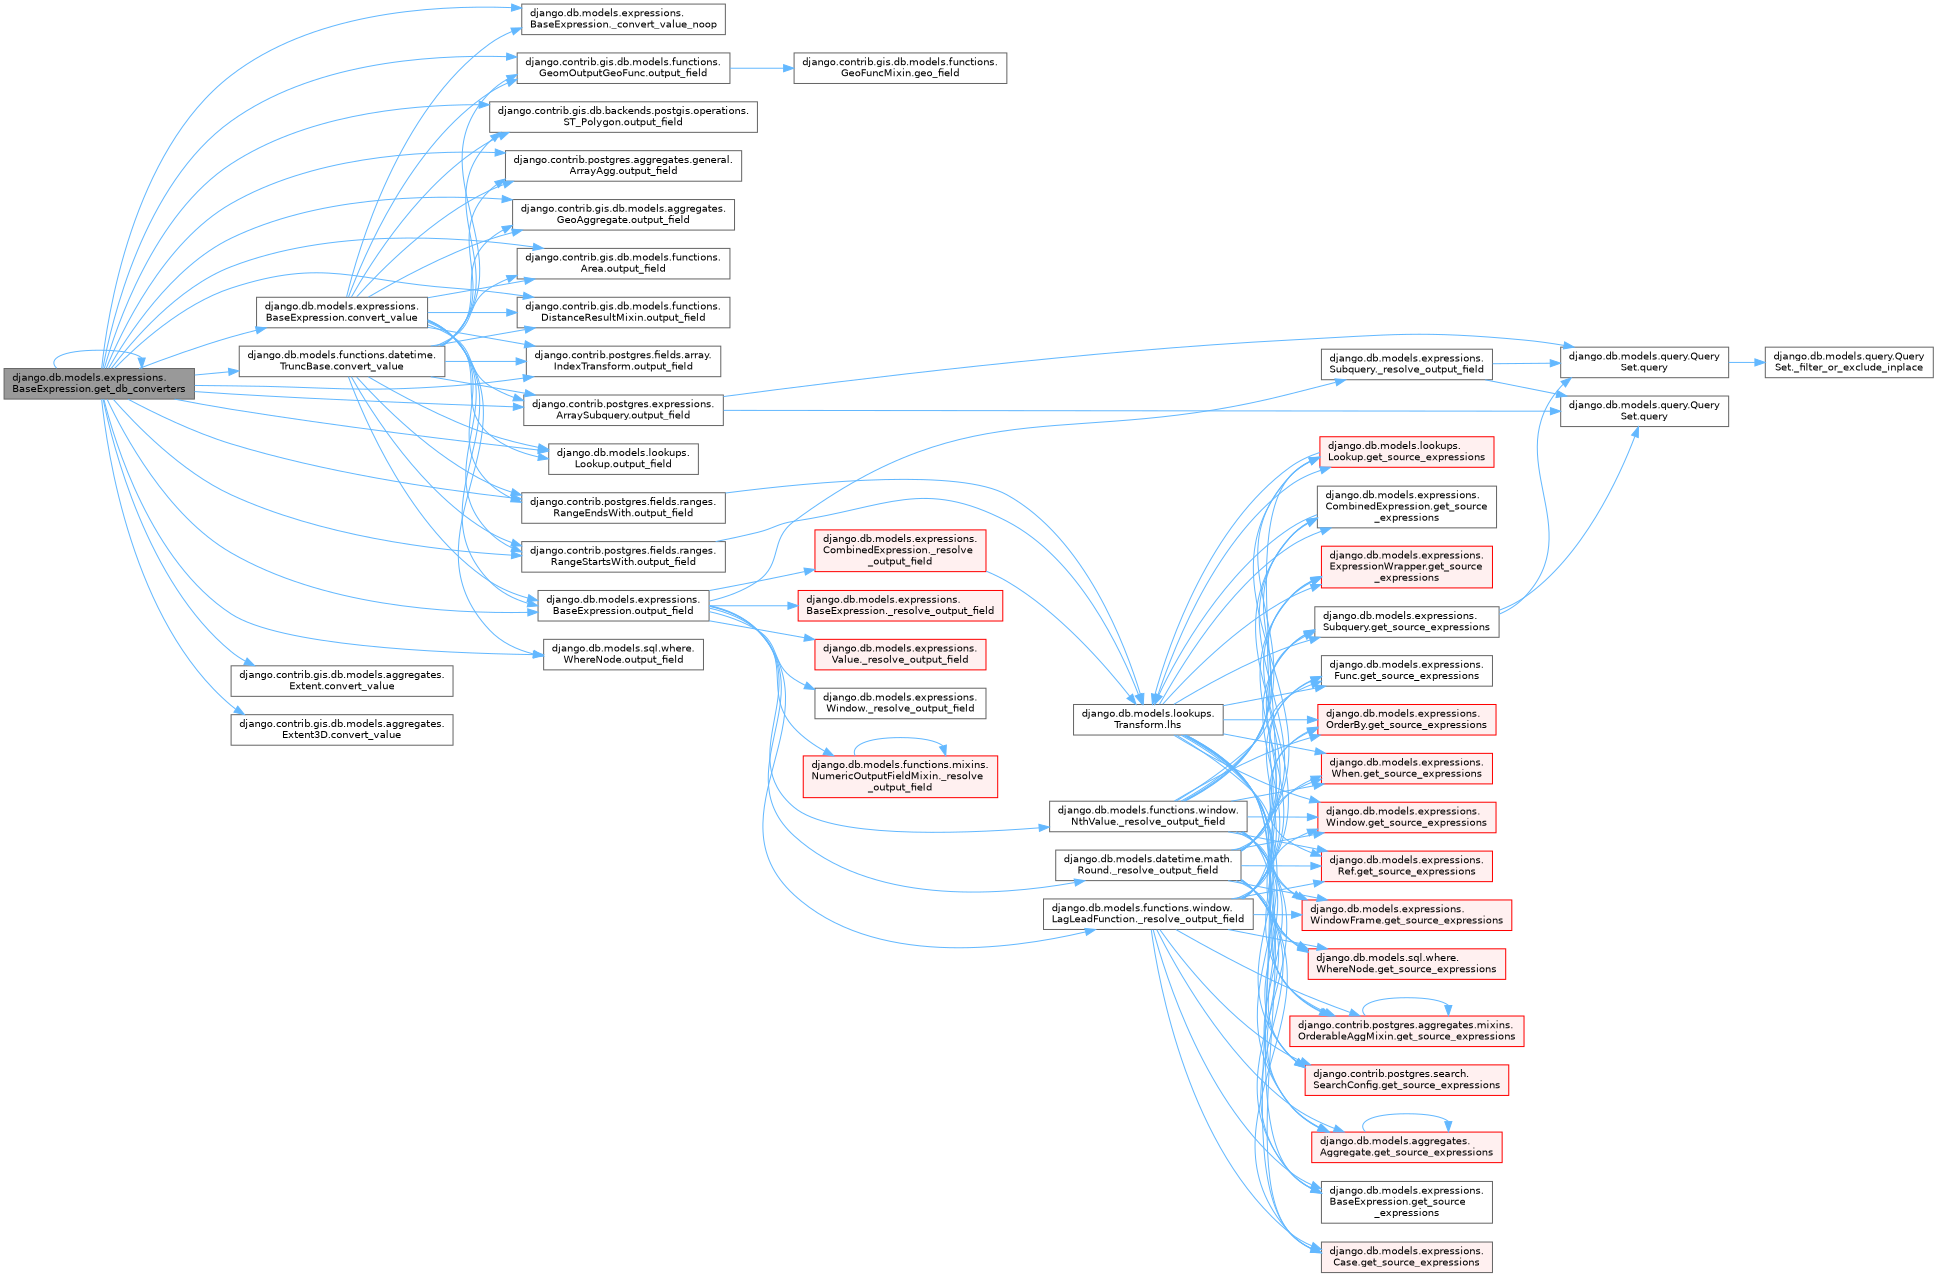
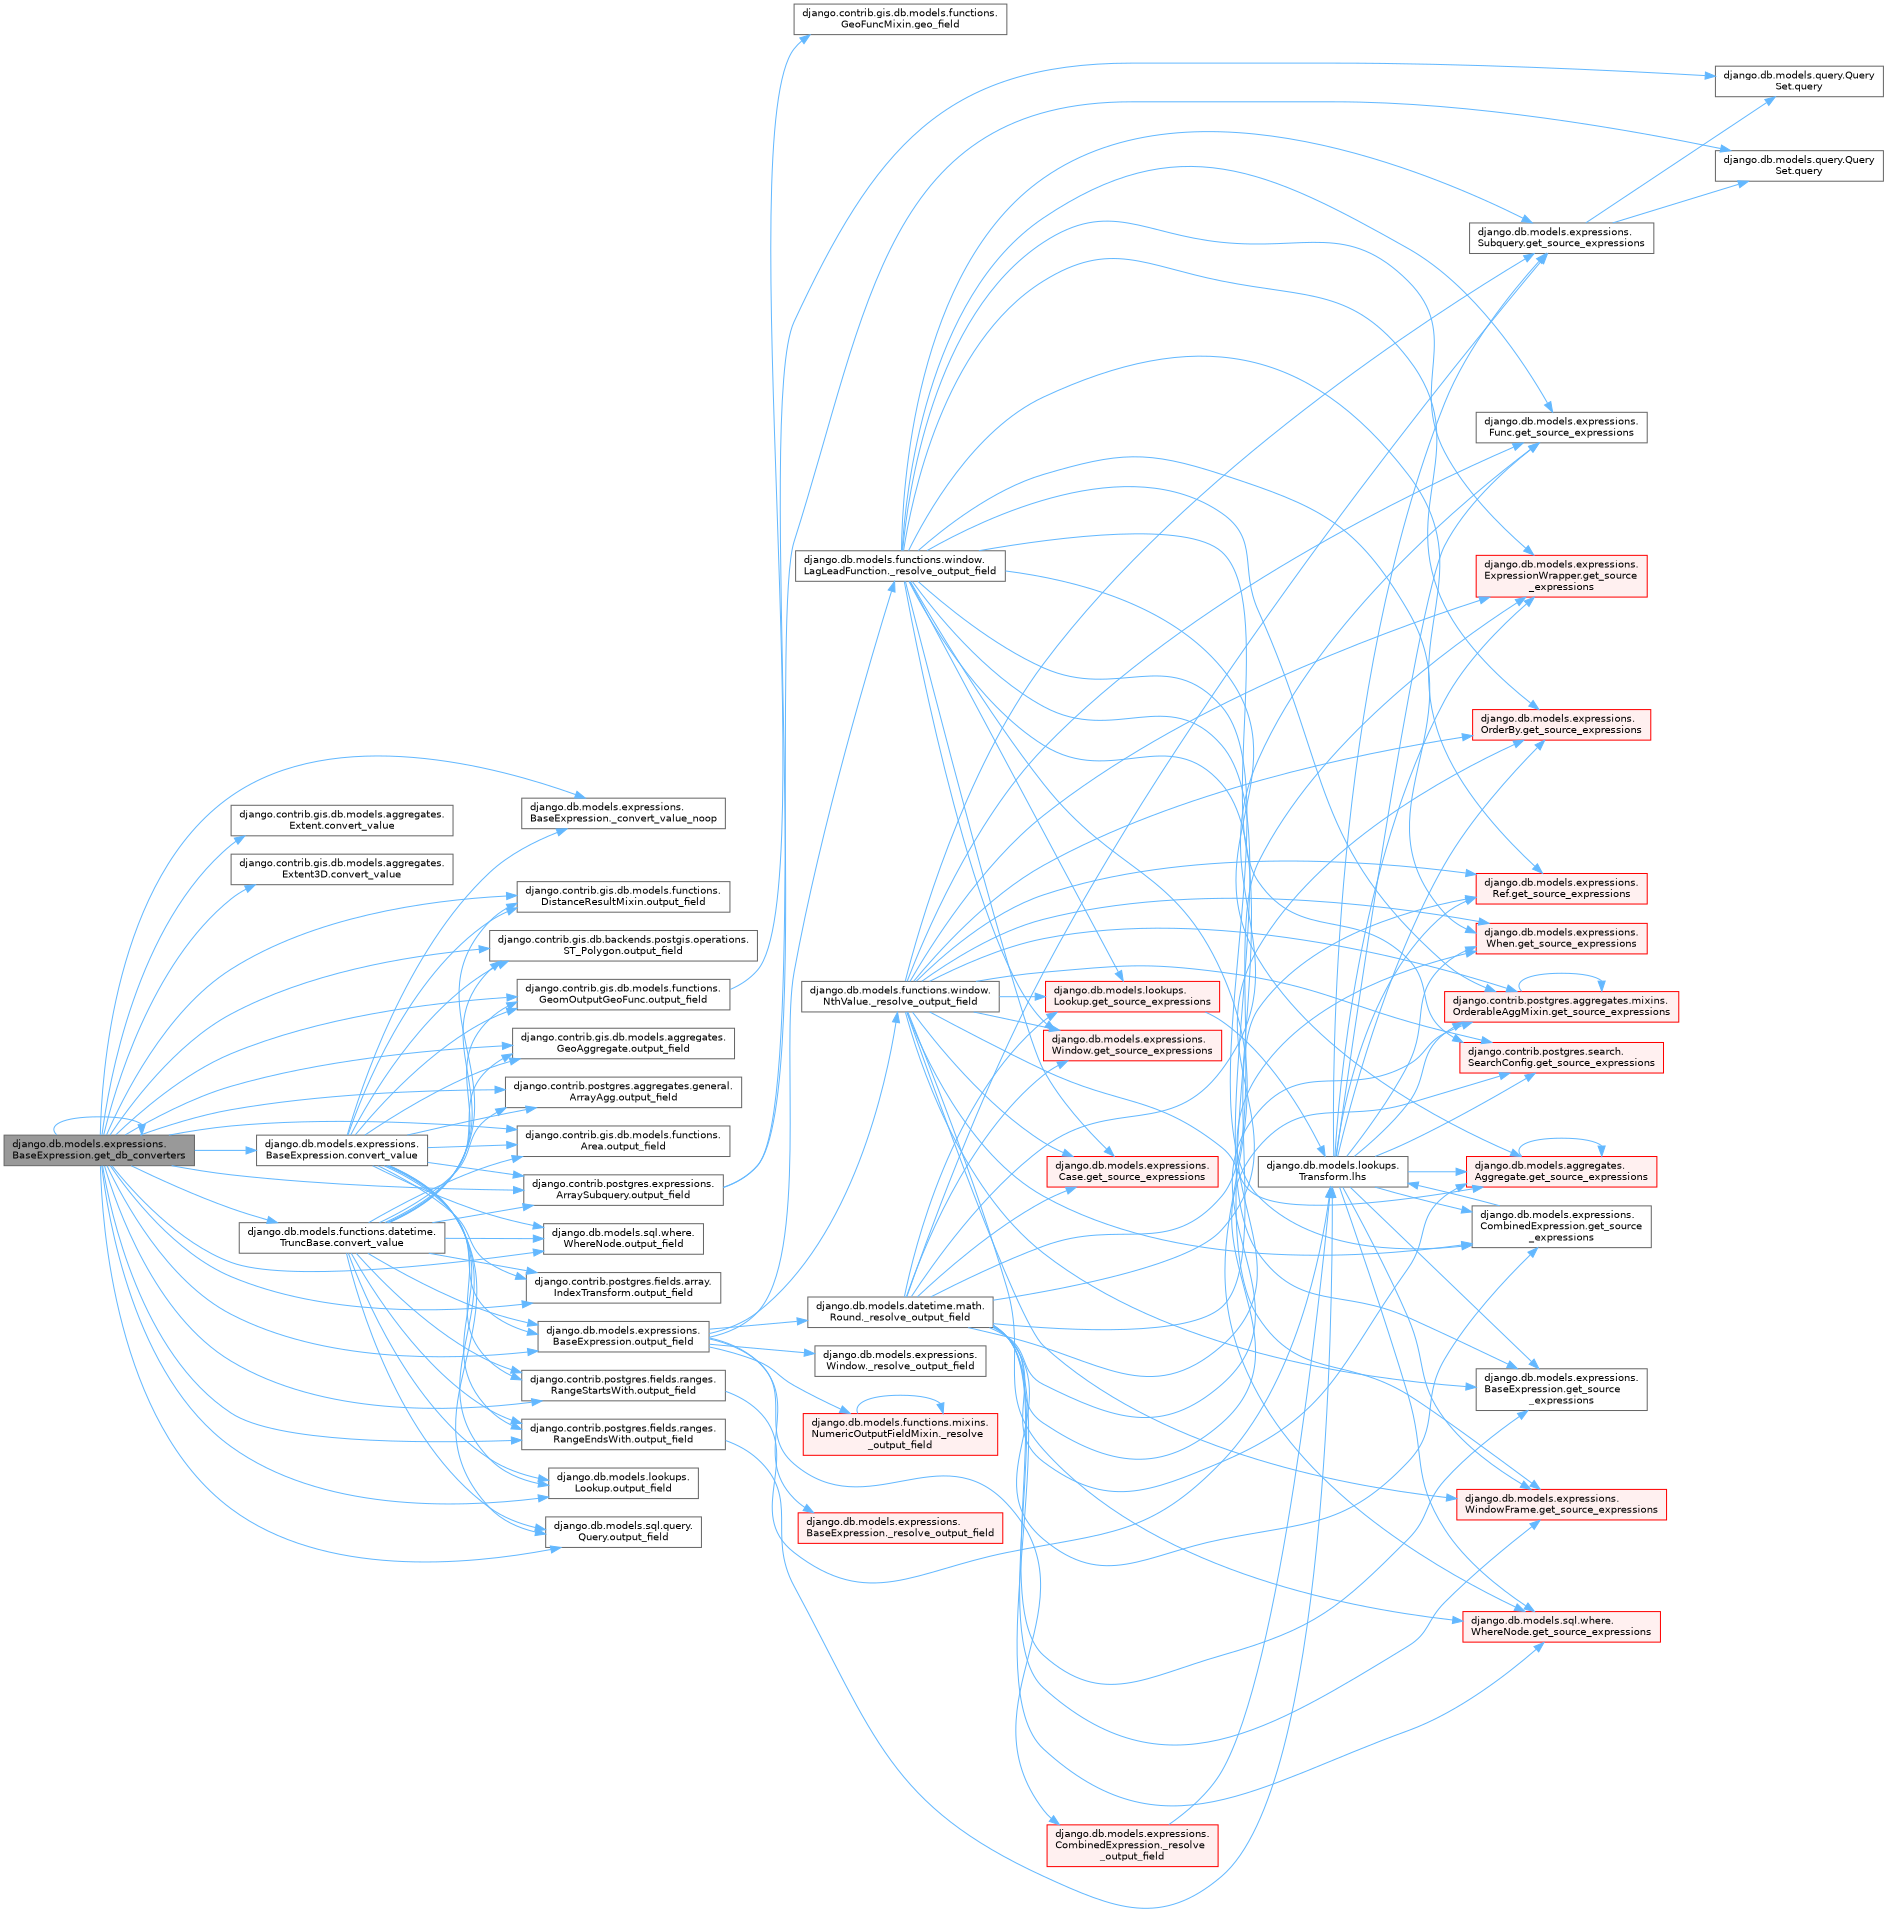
(1849, 362) -> none
(1407, 364) -> none
(1215, 570) -> none
(900, 655) -> none
(1250, 776) -> none
(1267, 983) -> none
none -> (489, 1238)
(1407, 1257) -> (1133, 1172)
none -> (624, 1532)
